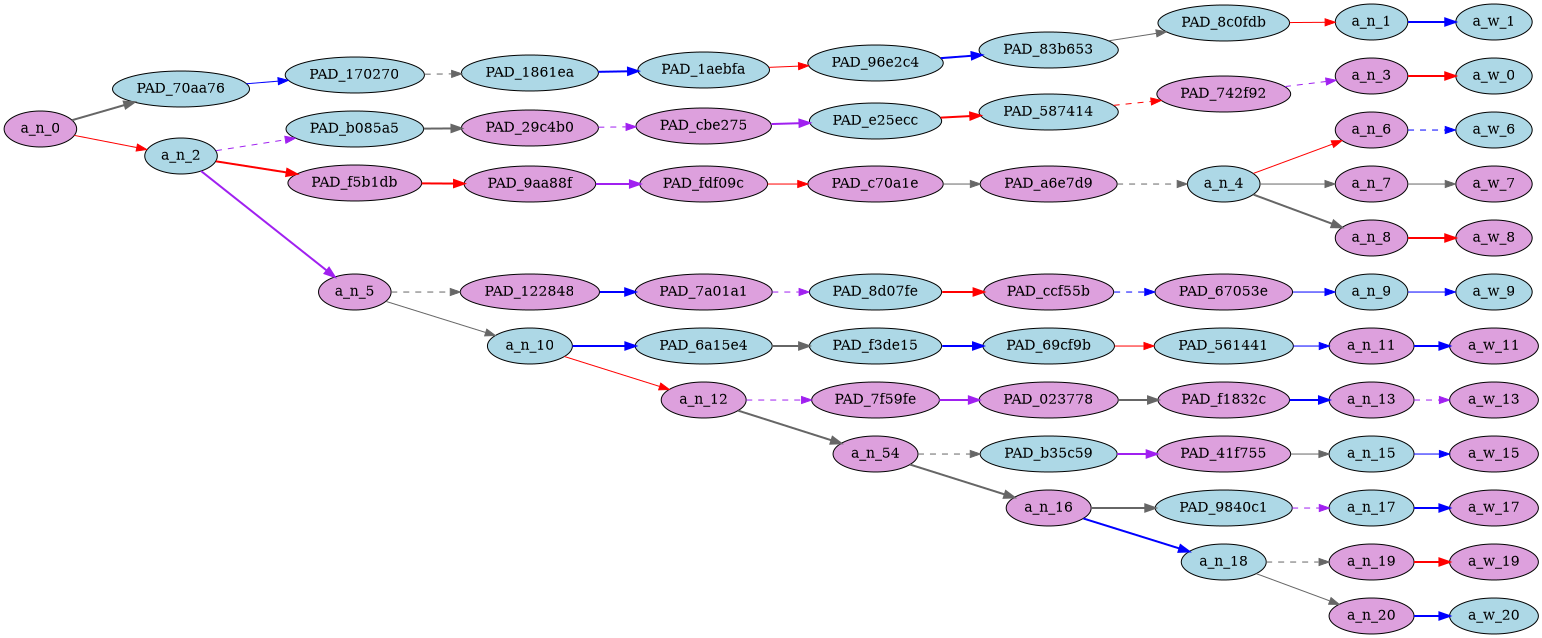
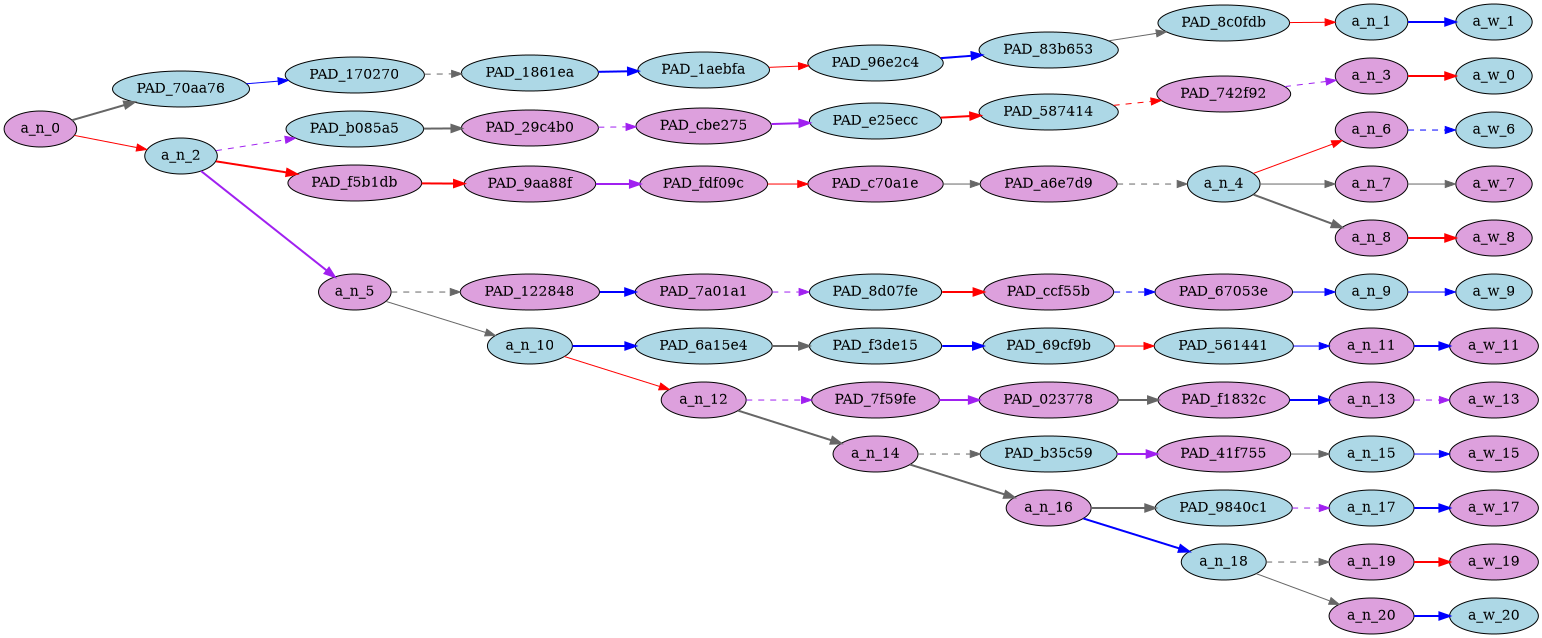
(876, 454) -> (876, 454)
